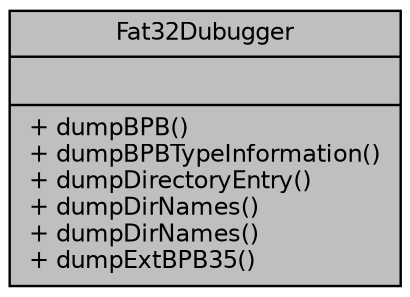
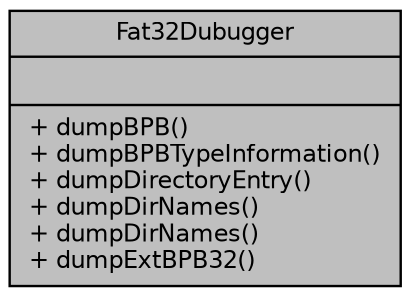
(142, 261) -> (142, 261)
